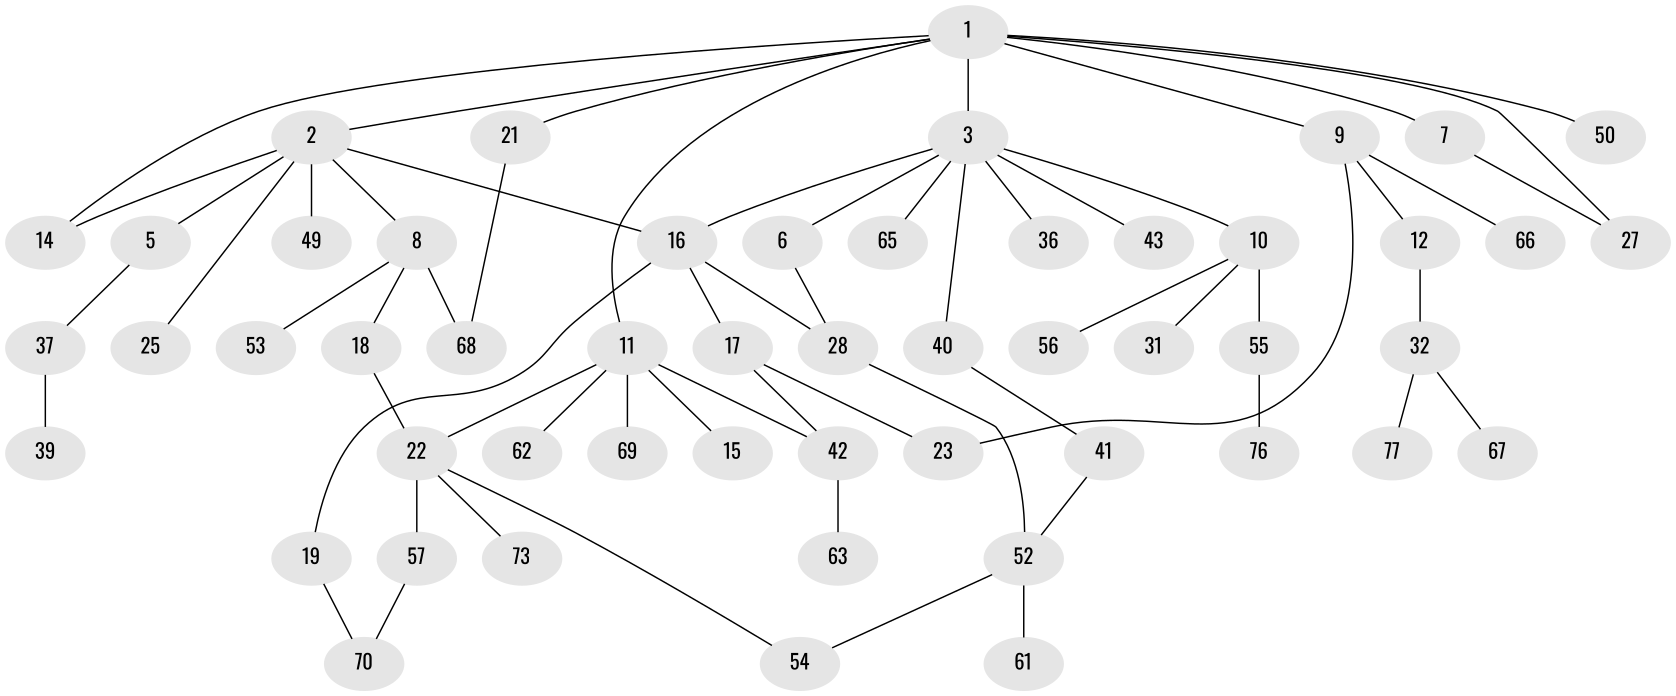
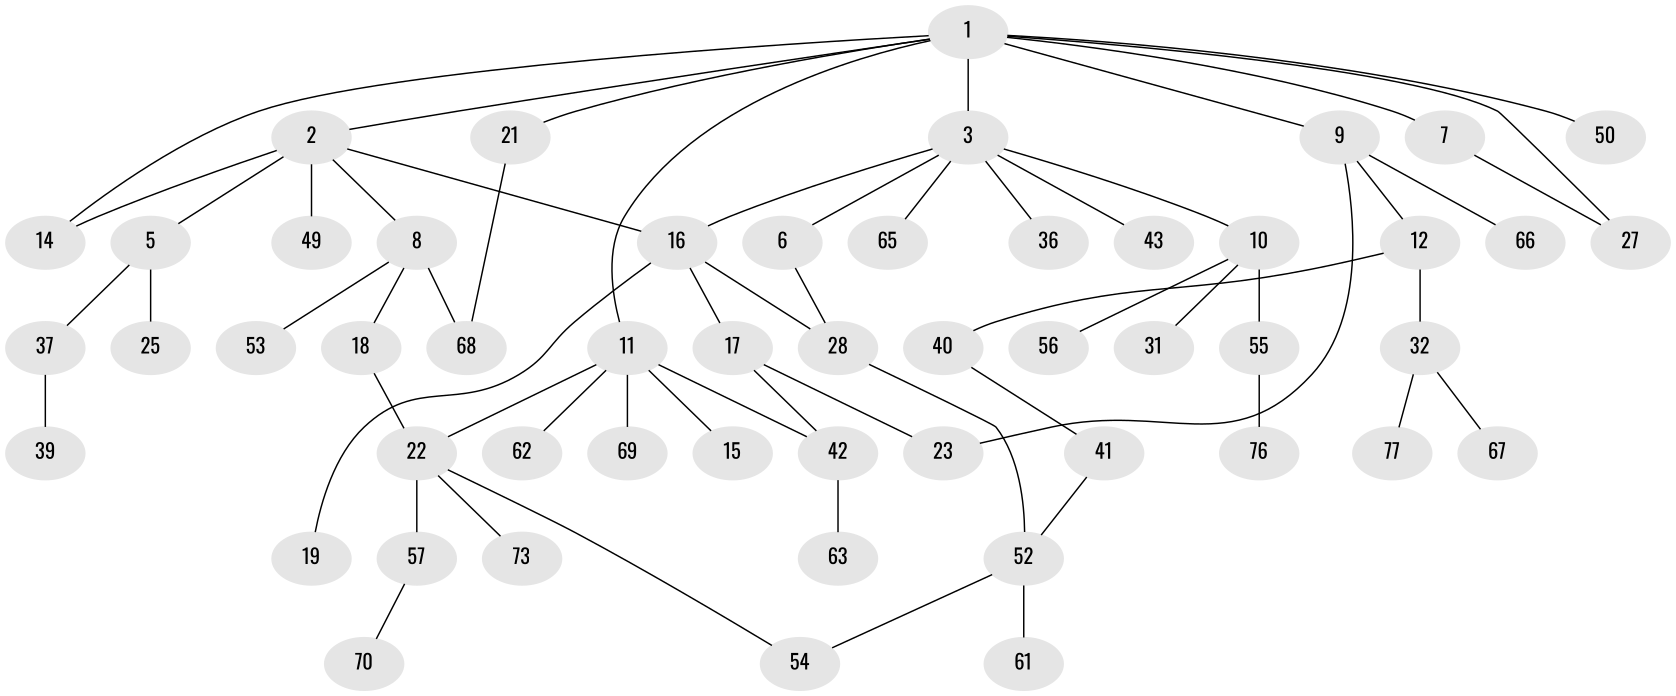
(231, 243) -> (151, 296)
(956, 243) -> (1198, 285)
(338, 611) -> none
